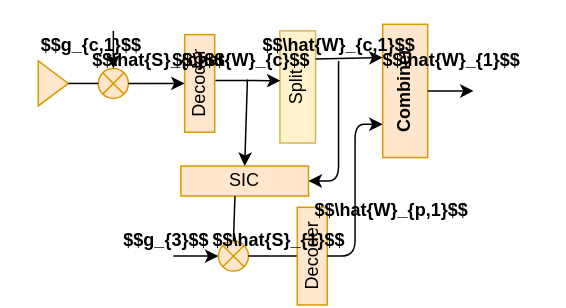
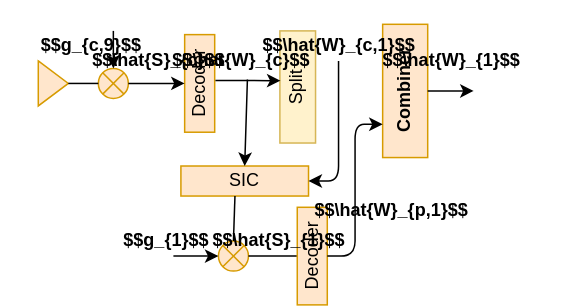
(92, 46) -> (92, 46)
(344, 58) -> none
(167, 241) -> (167, 241)
